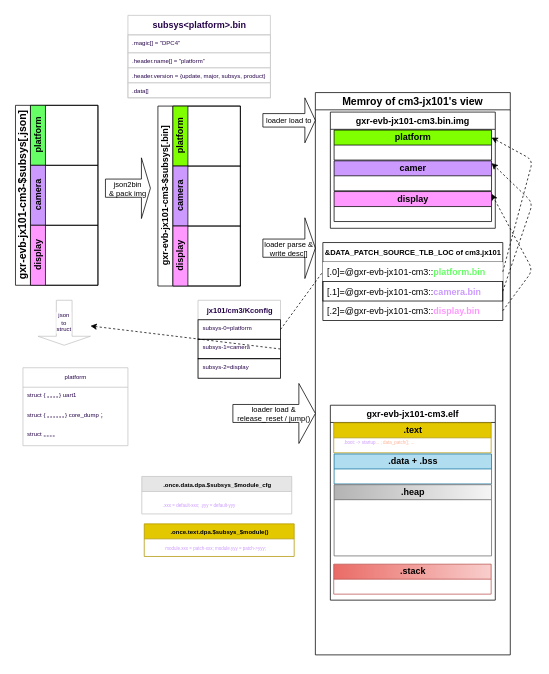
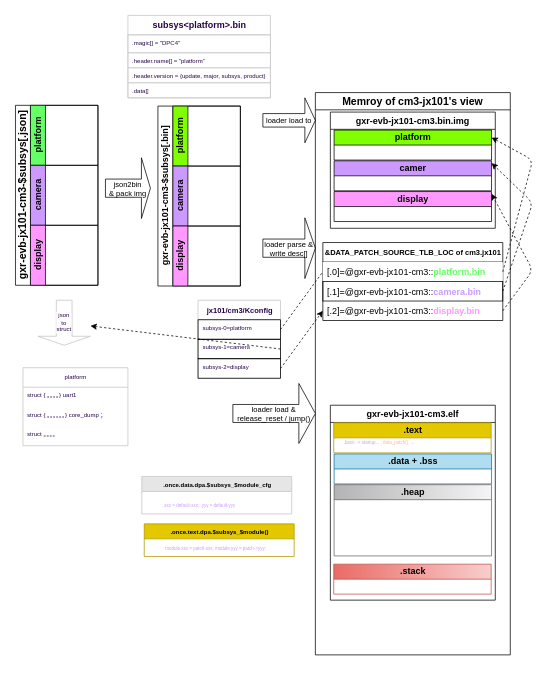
none -> (300, 342)
